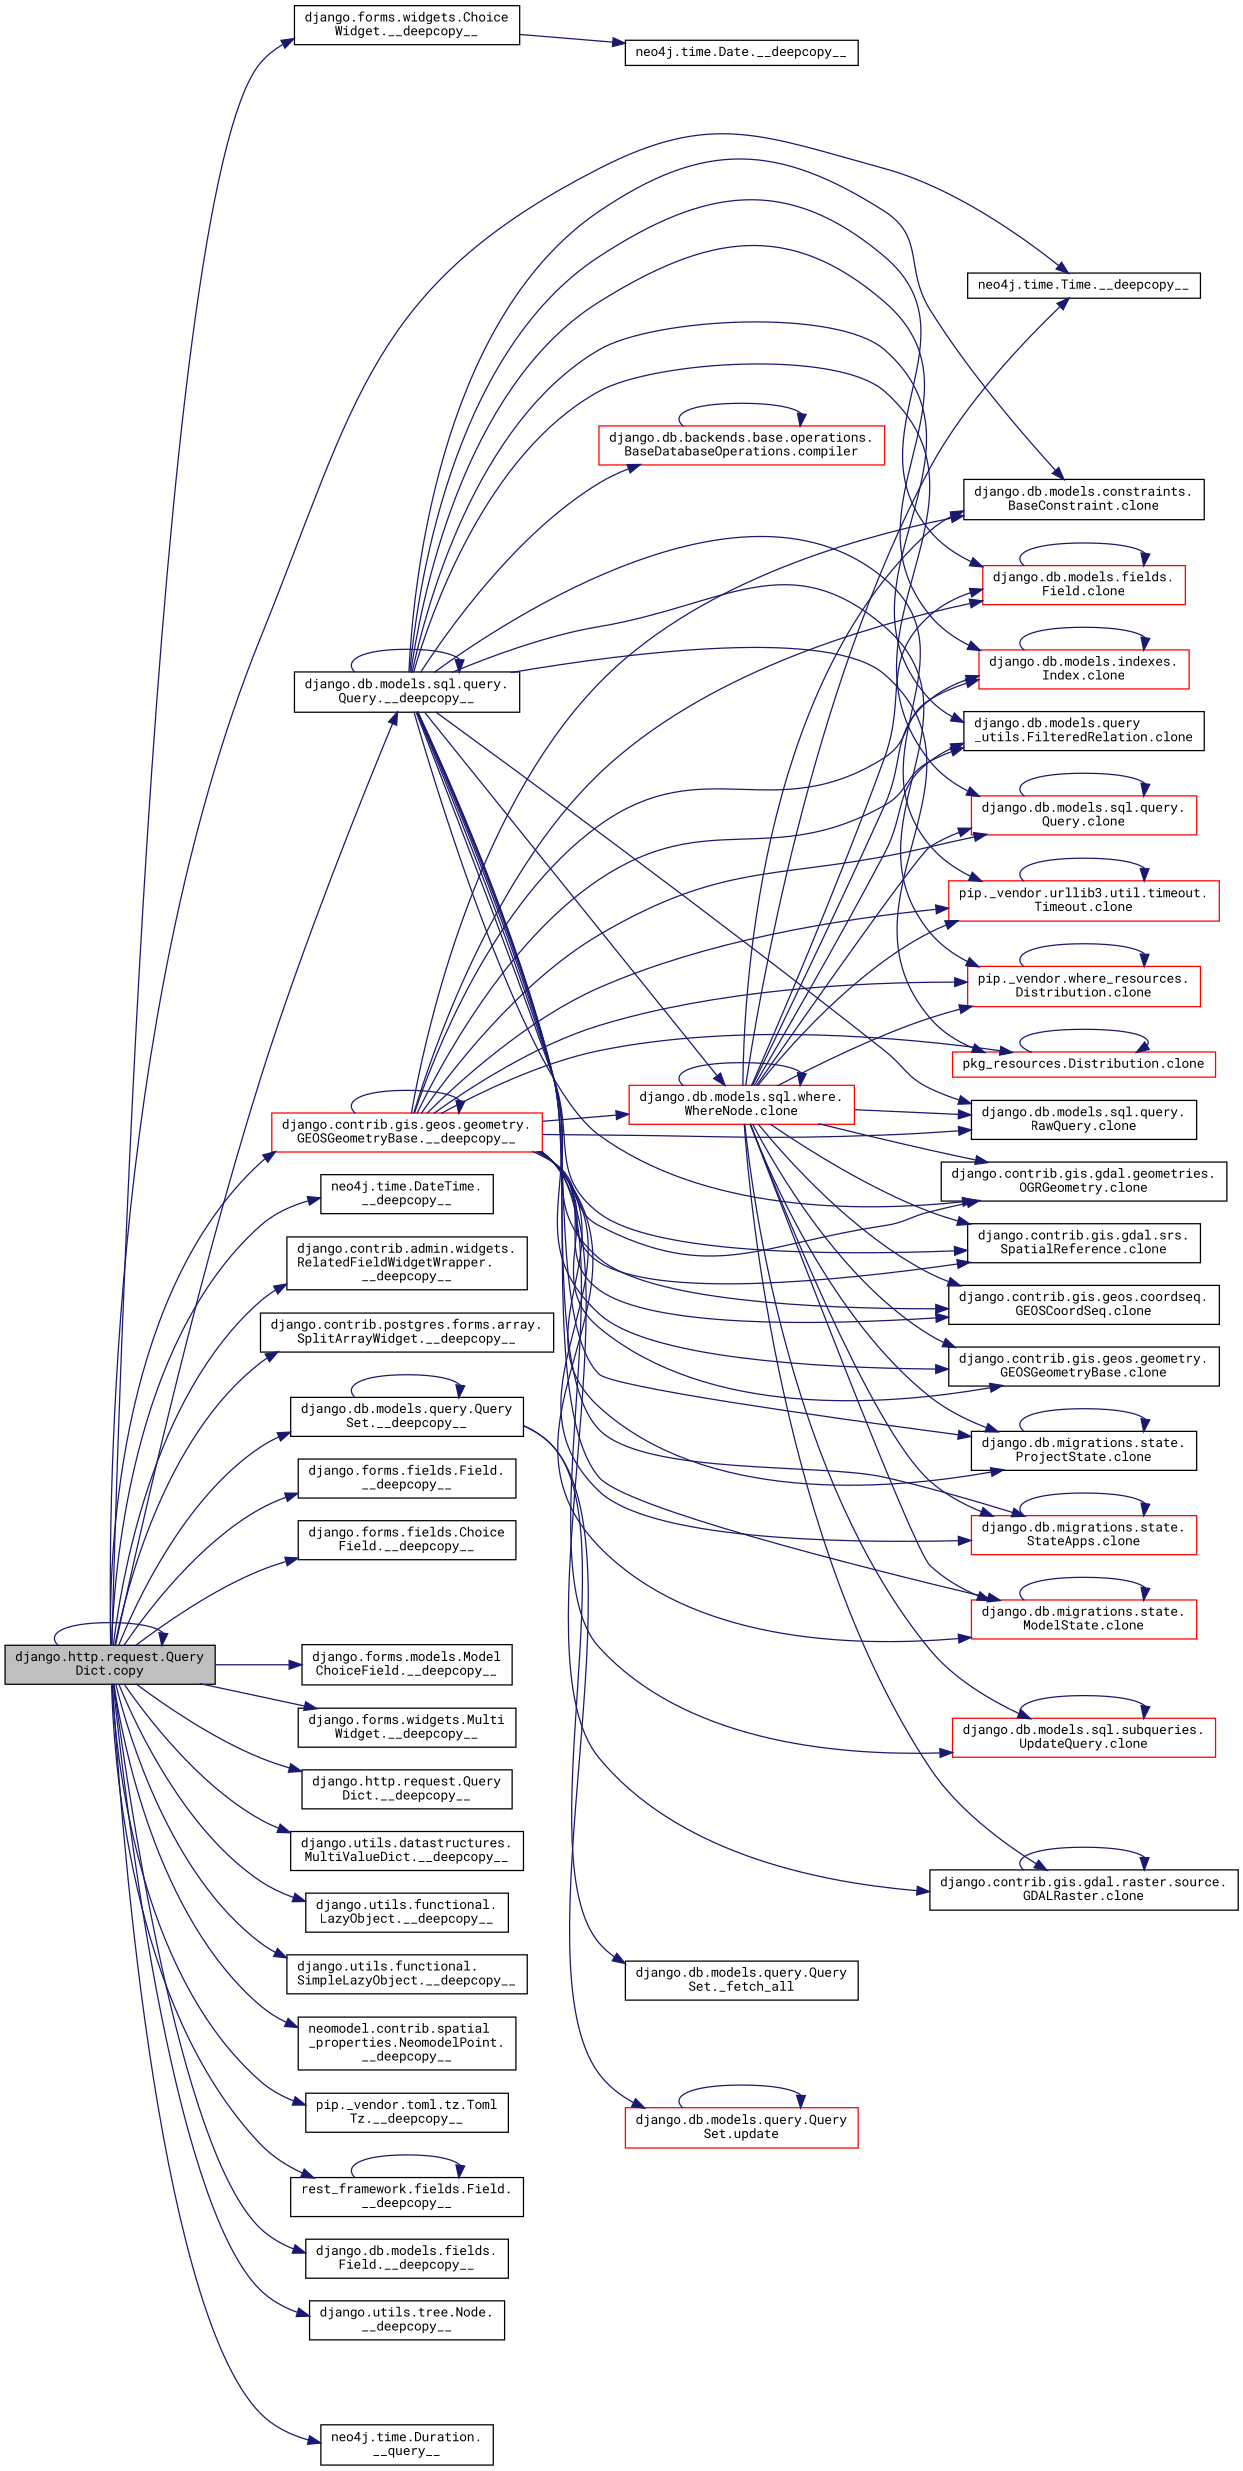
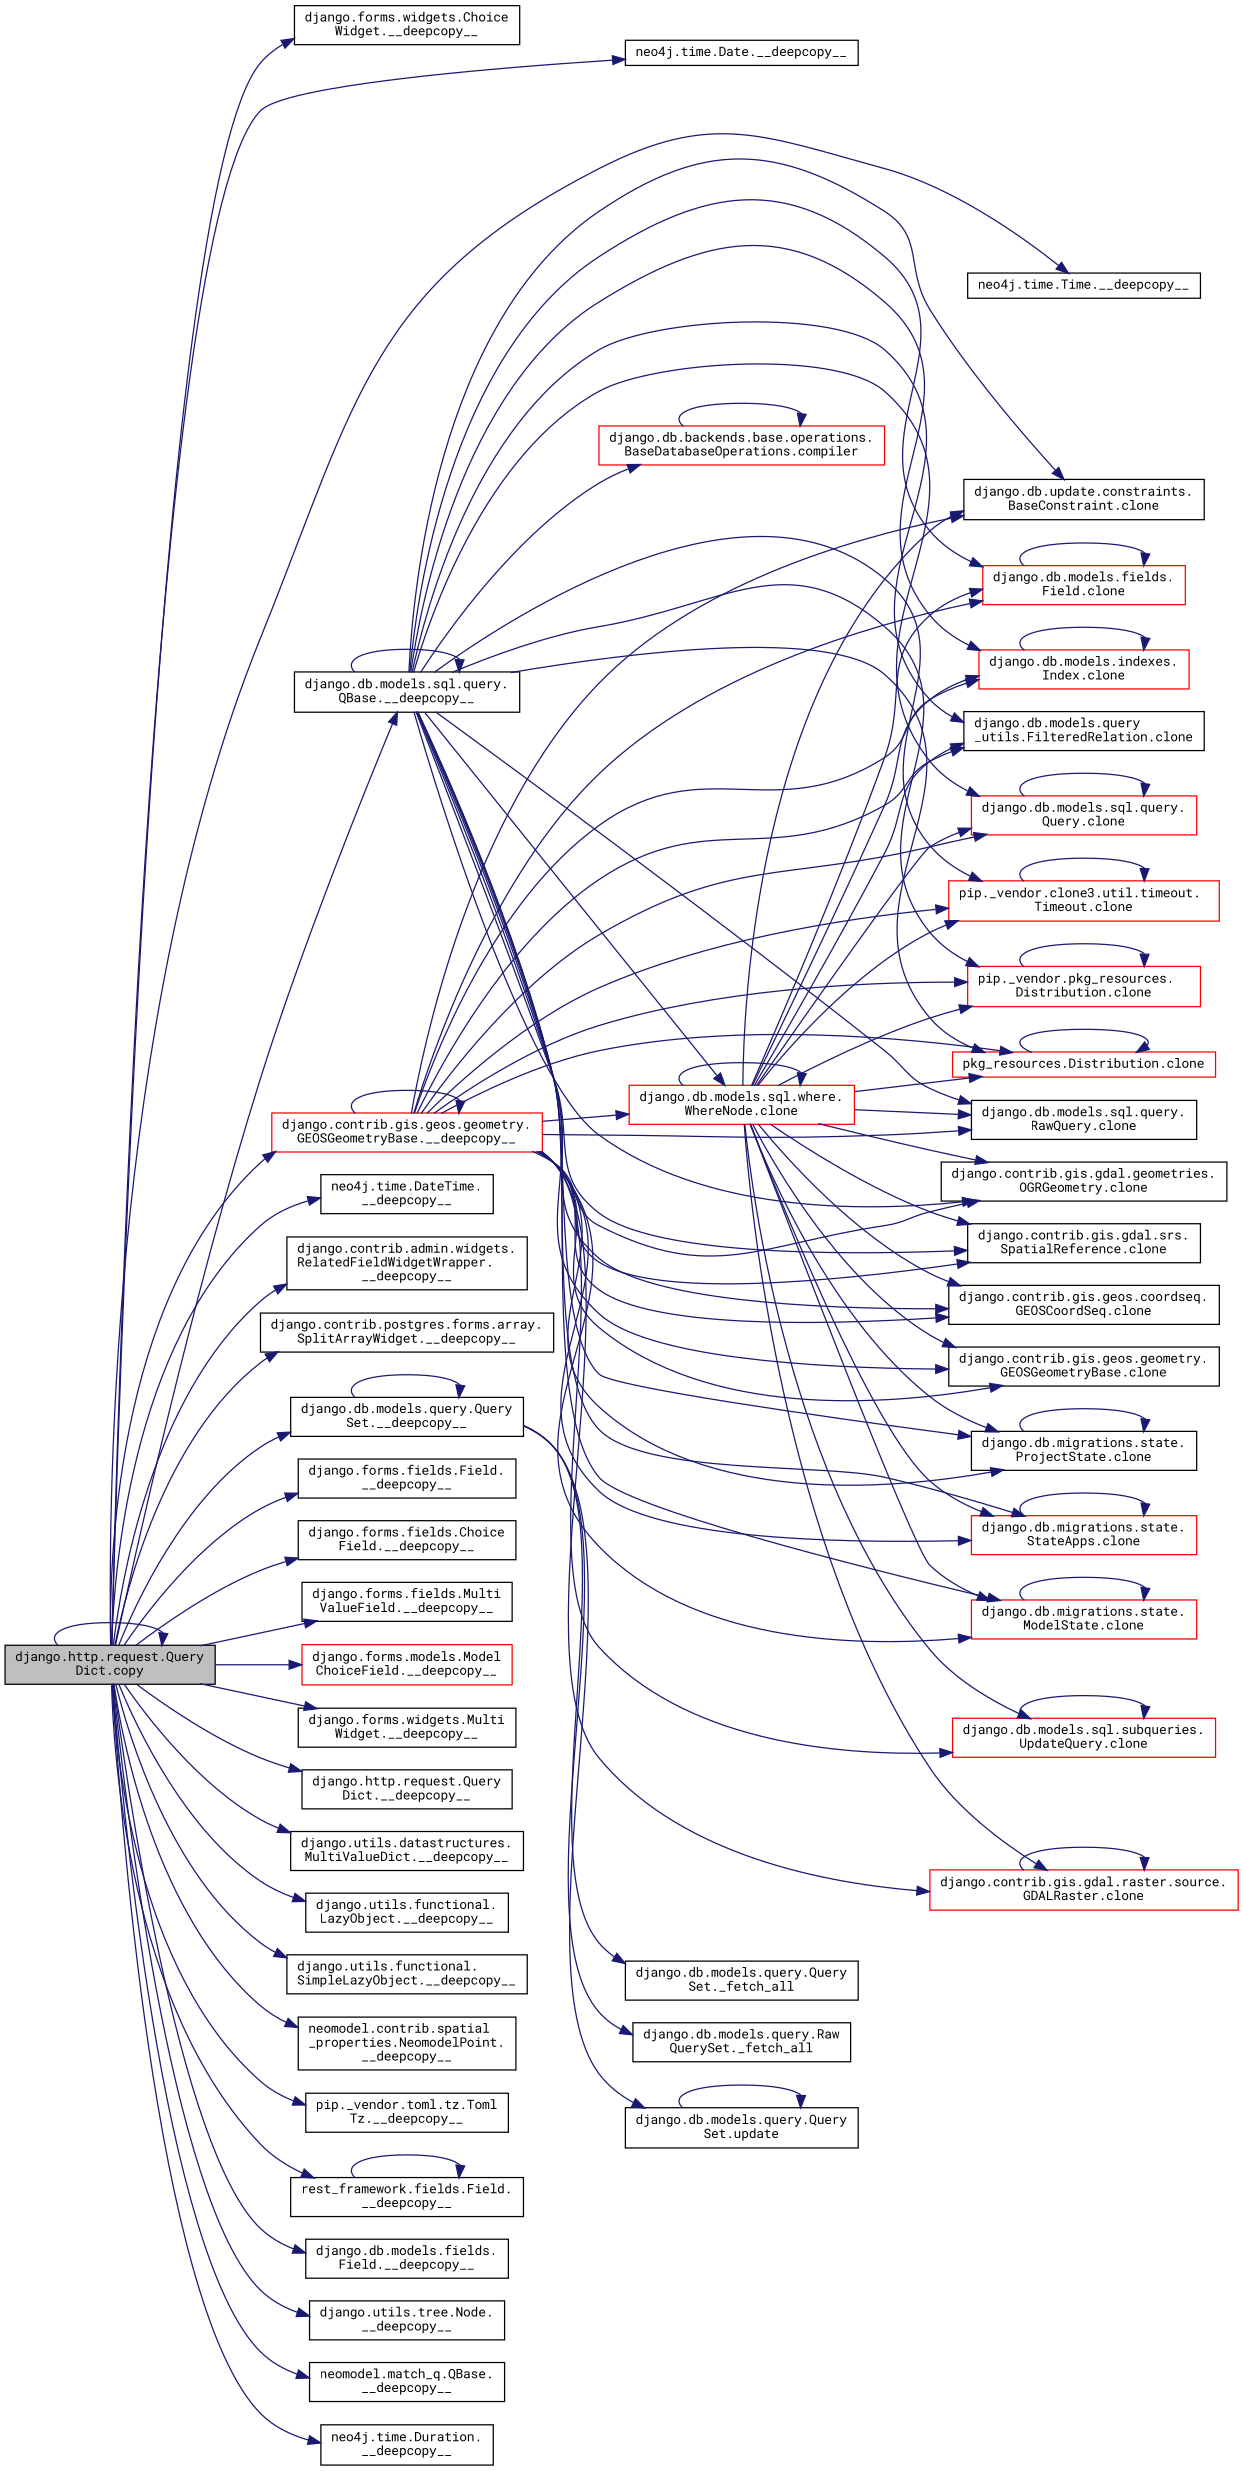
(566, 38) -> (158, 694)
(1084, 500) -> (1084, 500)
(845, 670) -> (909, 1085)
(407, 692) -> (407, 692)
(1084, 901) -> (1084, 901)
(1084, 987) -> (1084, 987)
none -> (407, 1602)
(407, 1665) -> (407, 1665)
(1084, 1890) -> (1084, 1890)
none -> (742, 2042)
(742, 2128) -> (742, 2128)
none -> (407, 2382)
(407, 2445) -> (407, 2445)
